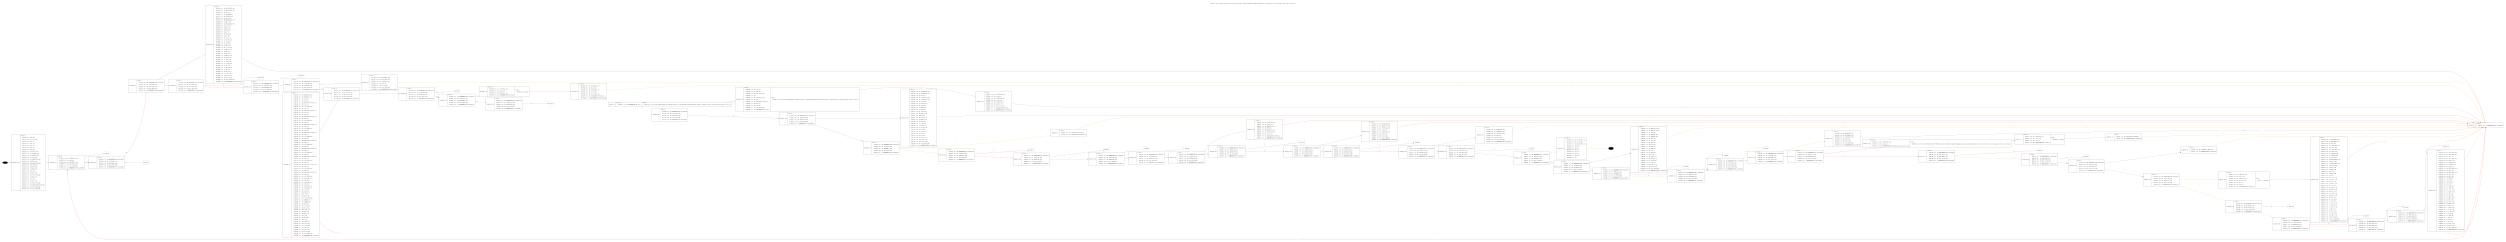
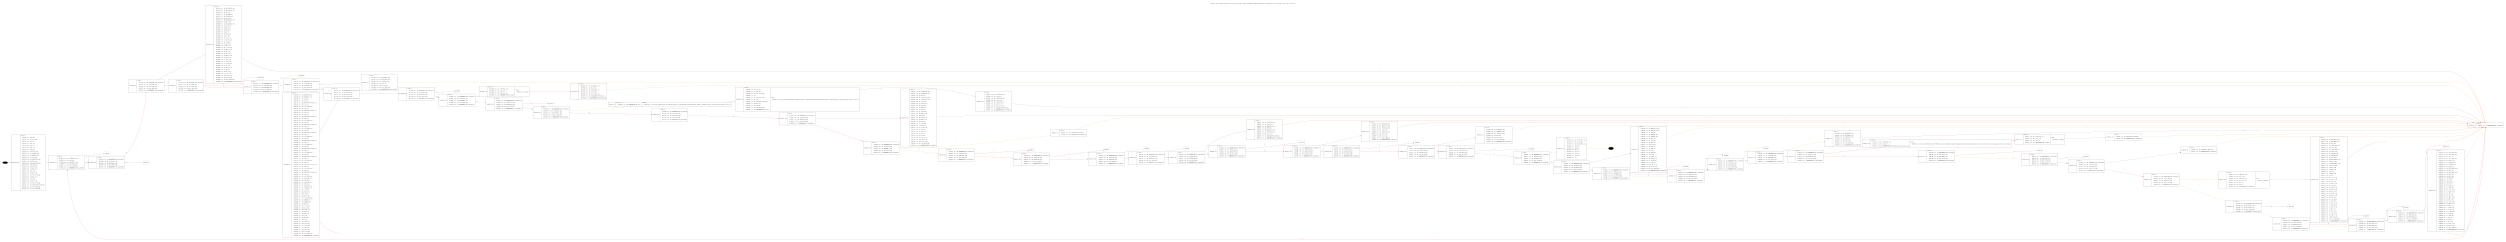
none -> (551, 113)
